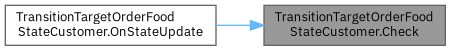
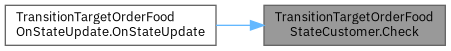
(111, 25) -> (111, 25)
